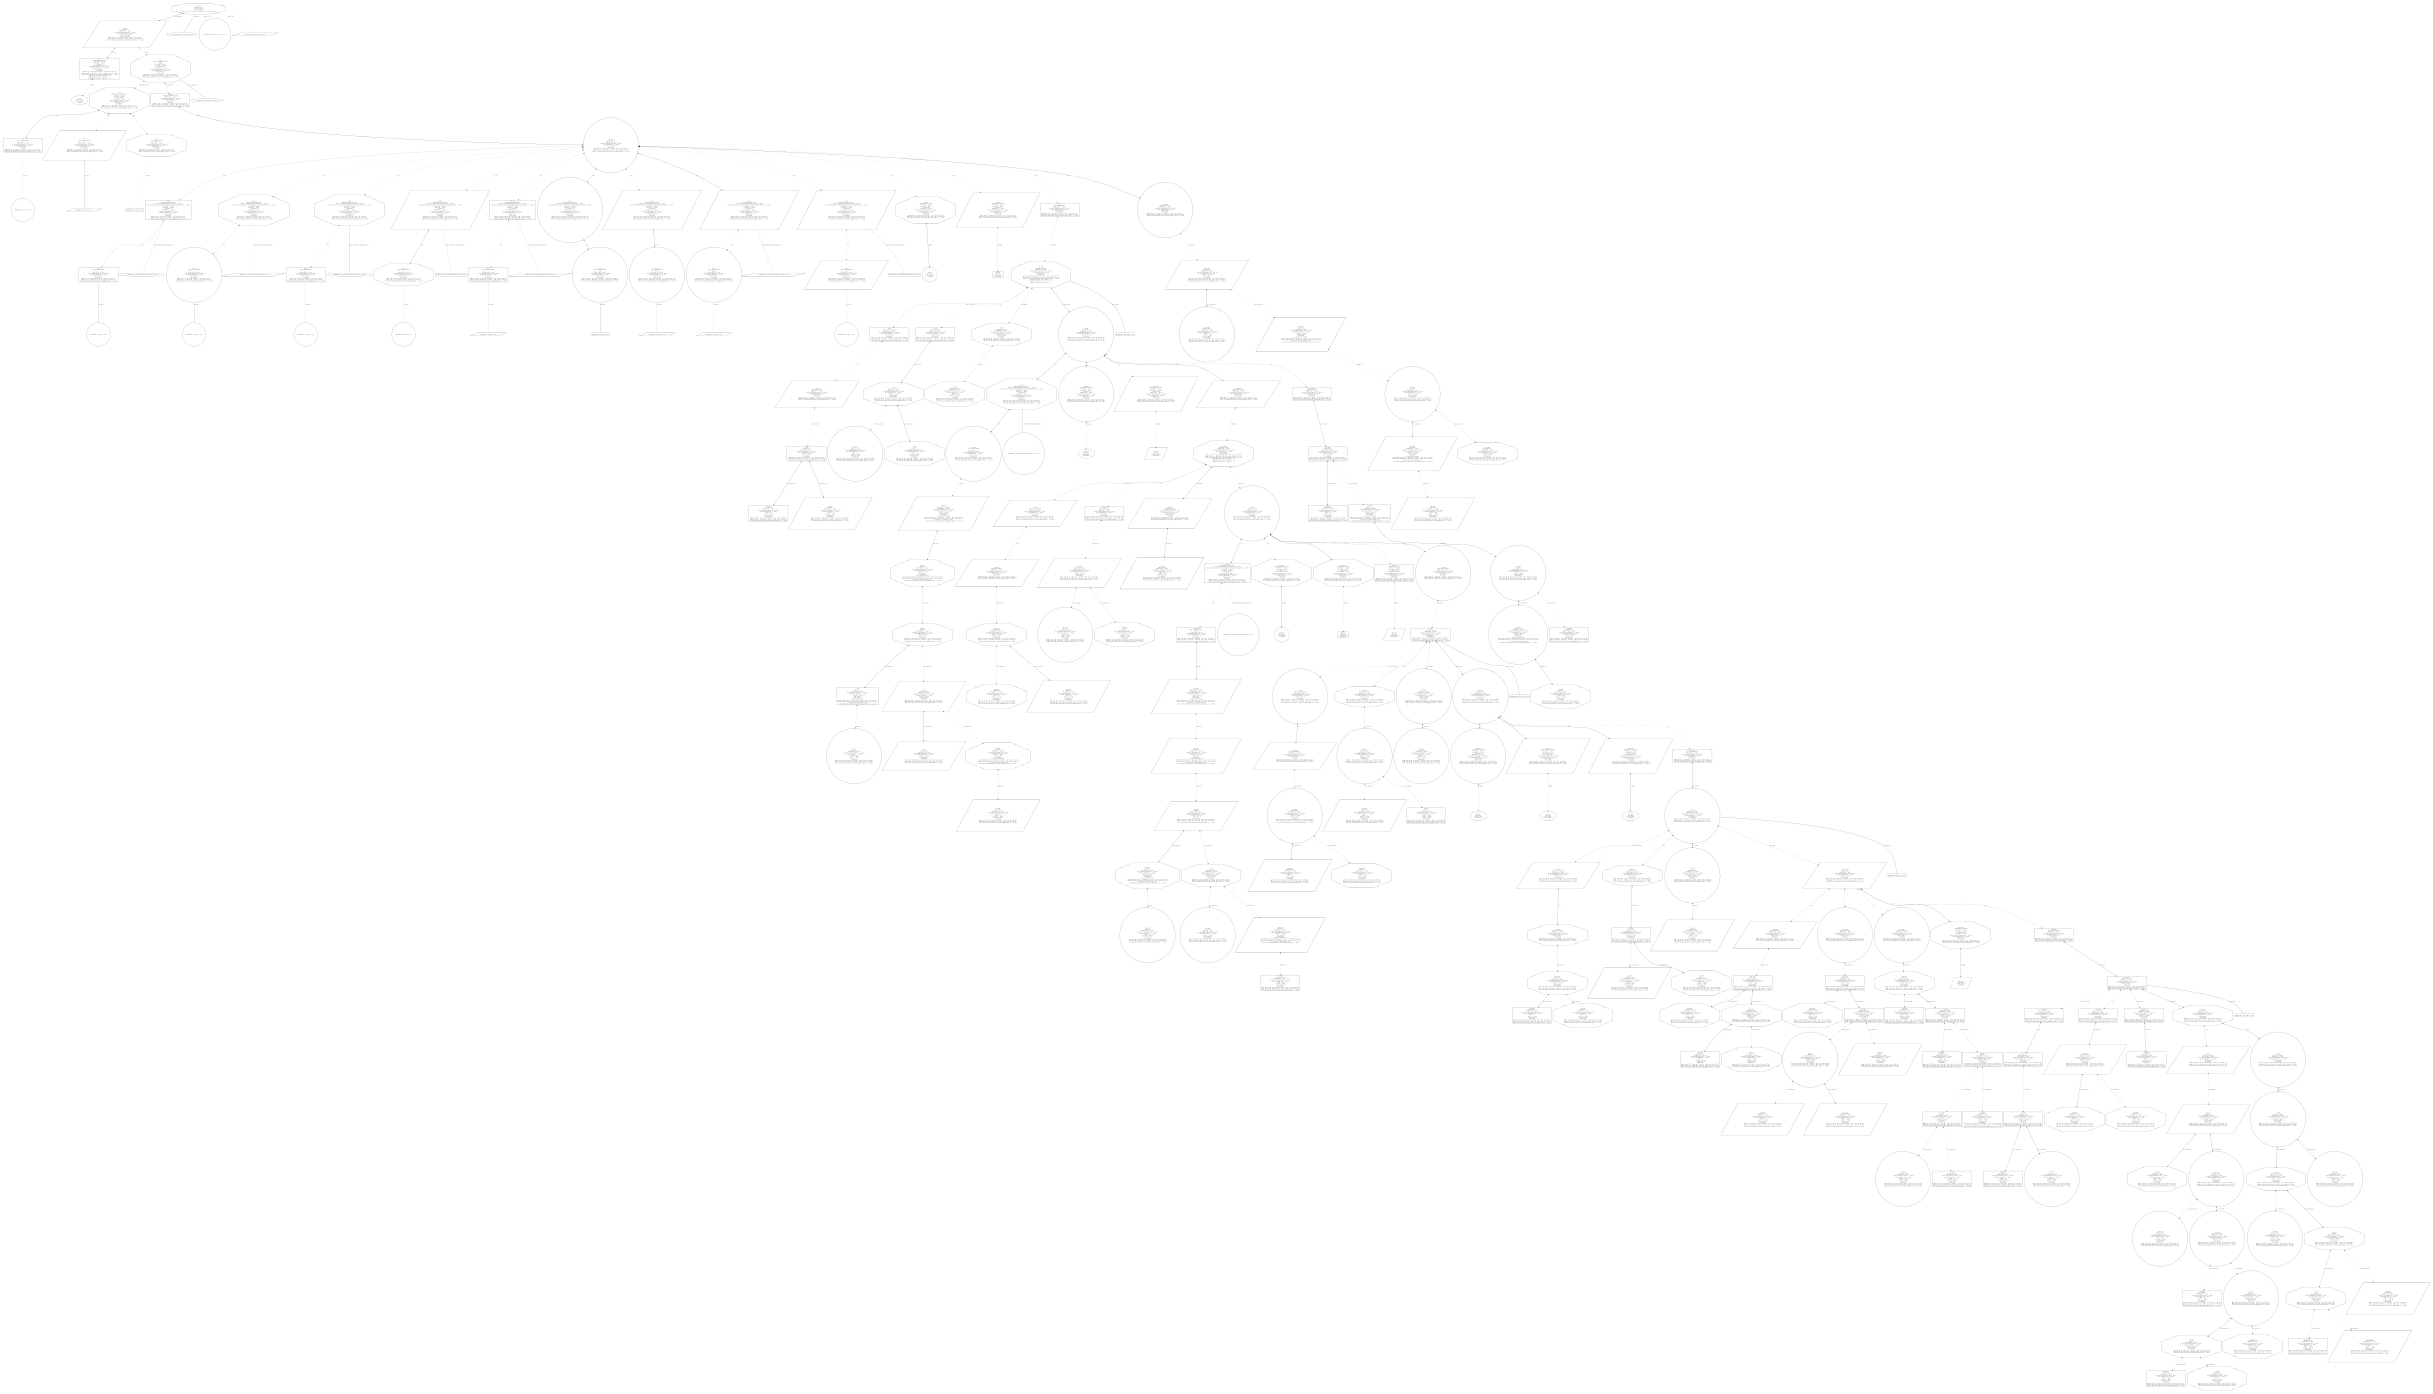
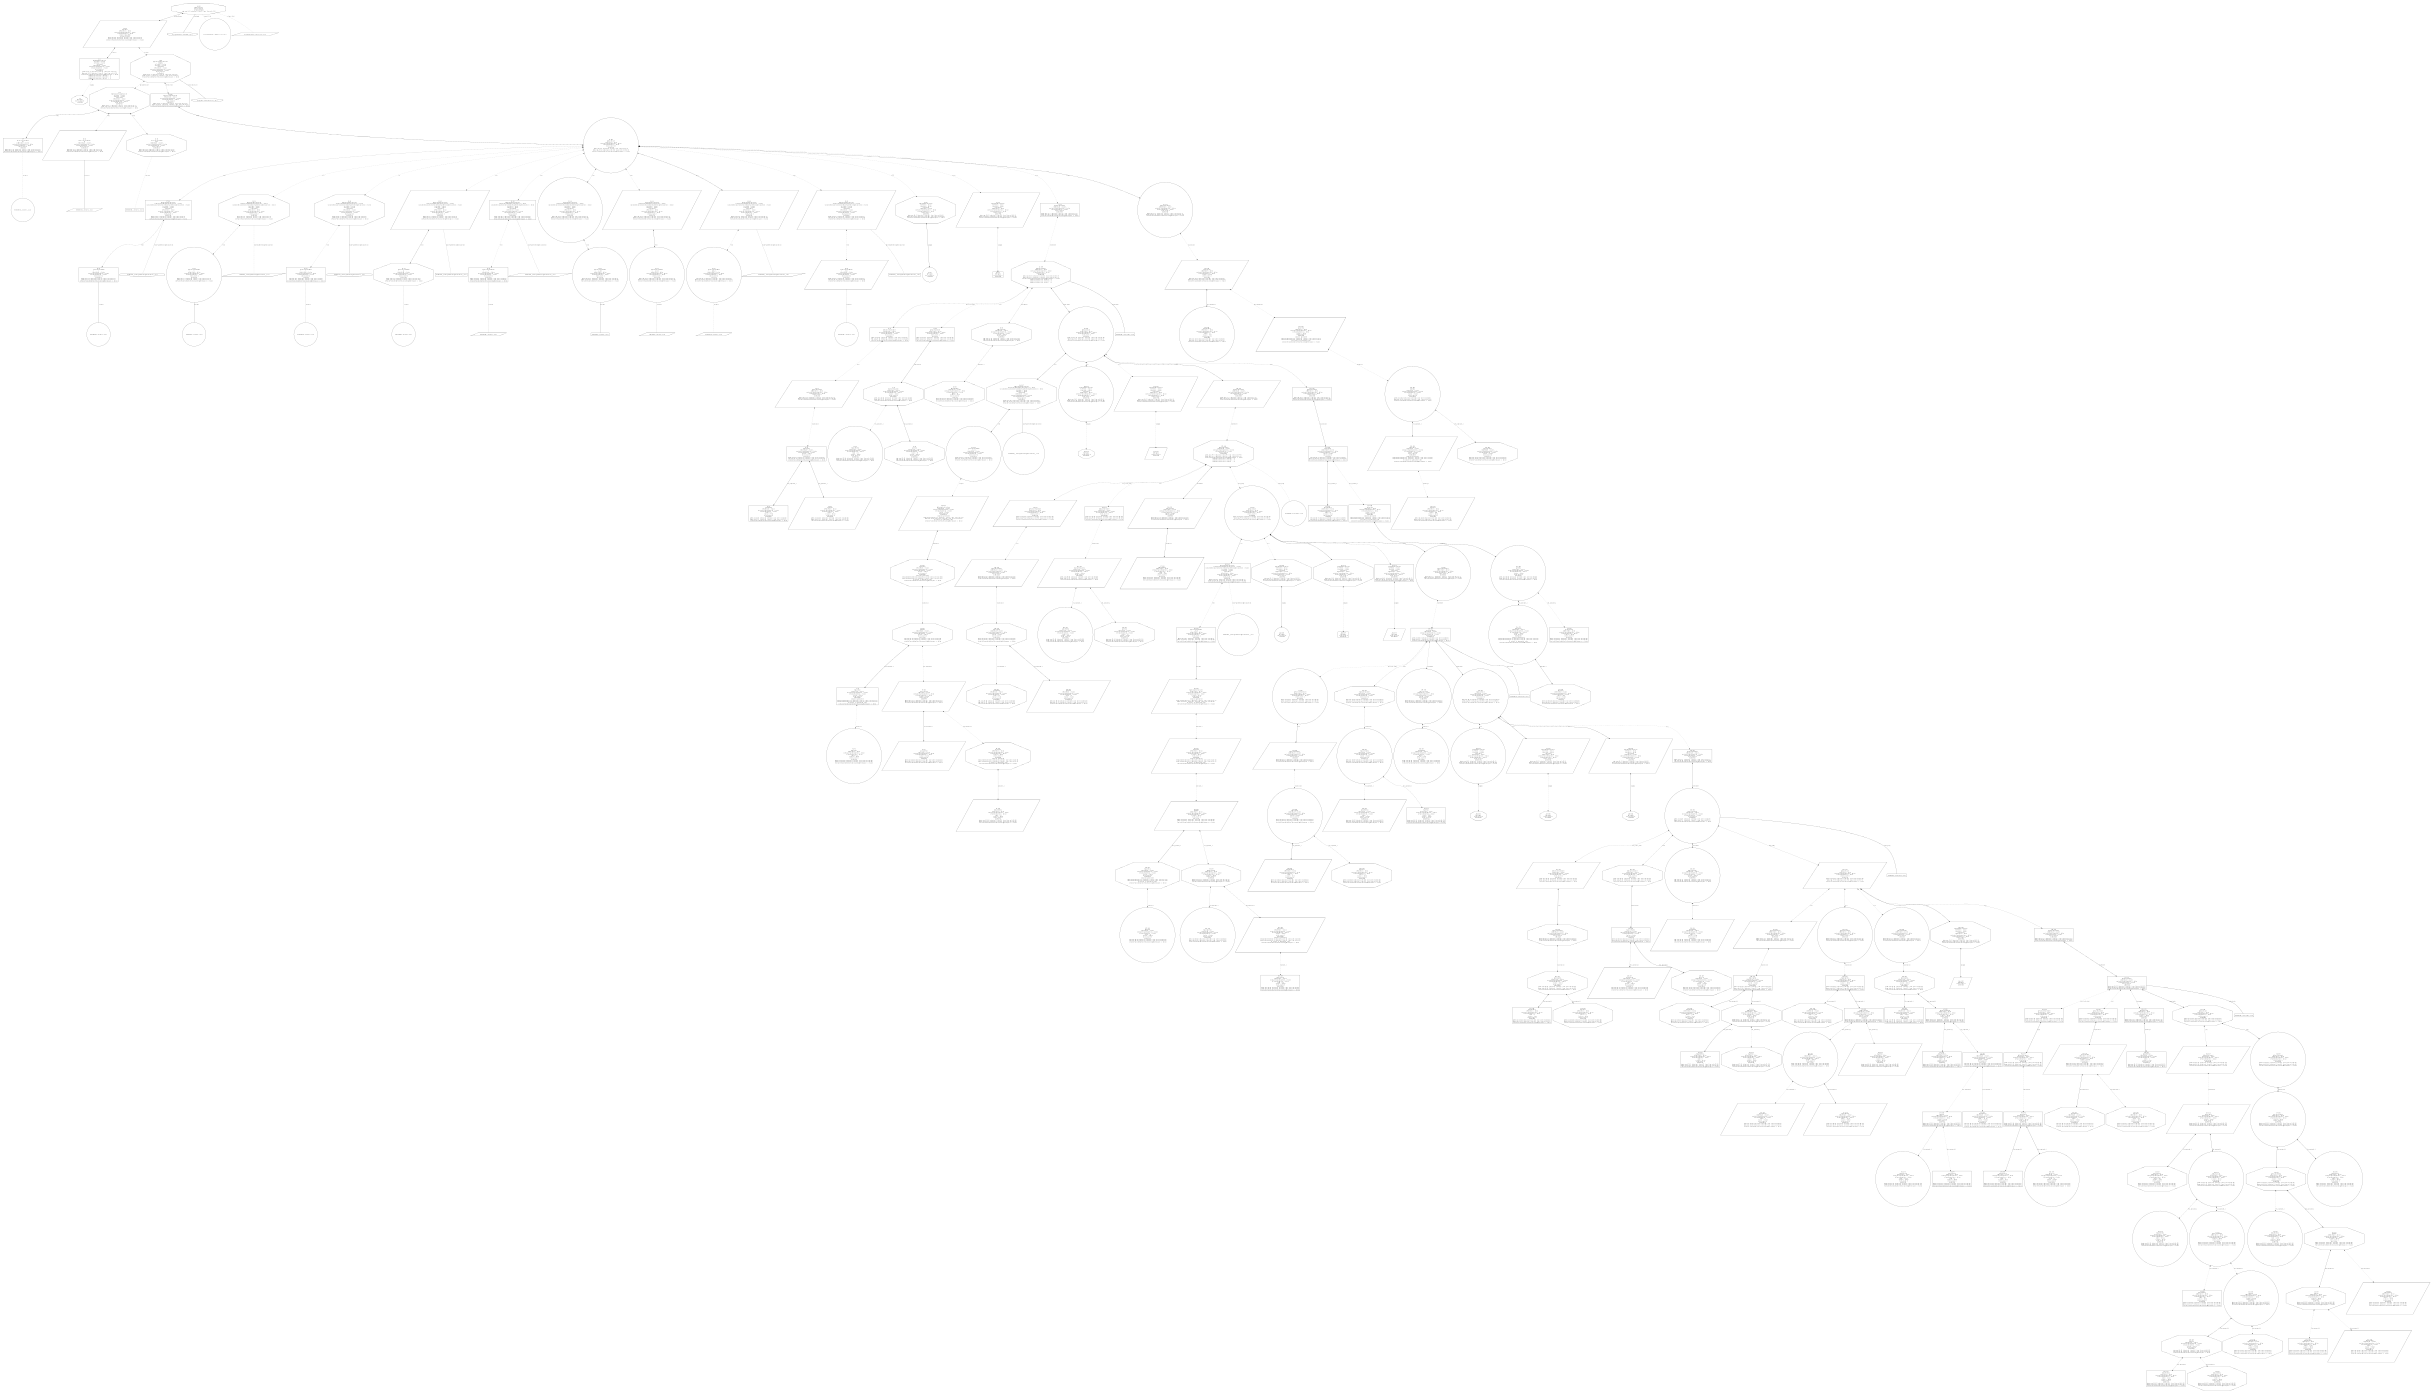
none -> (1294, 513)
